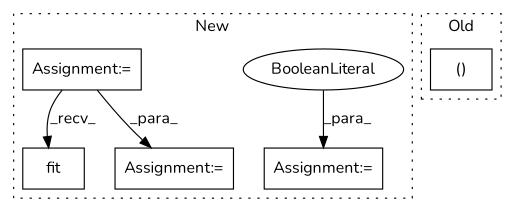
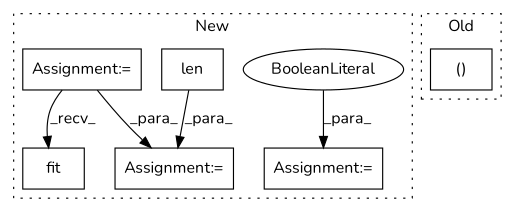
none -> (192, 69)
